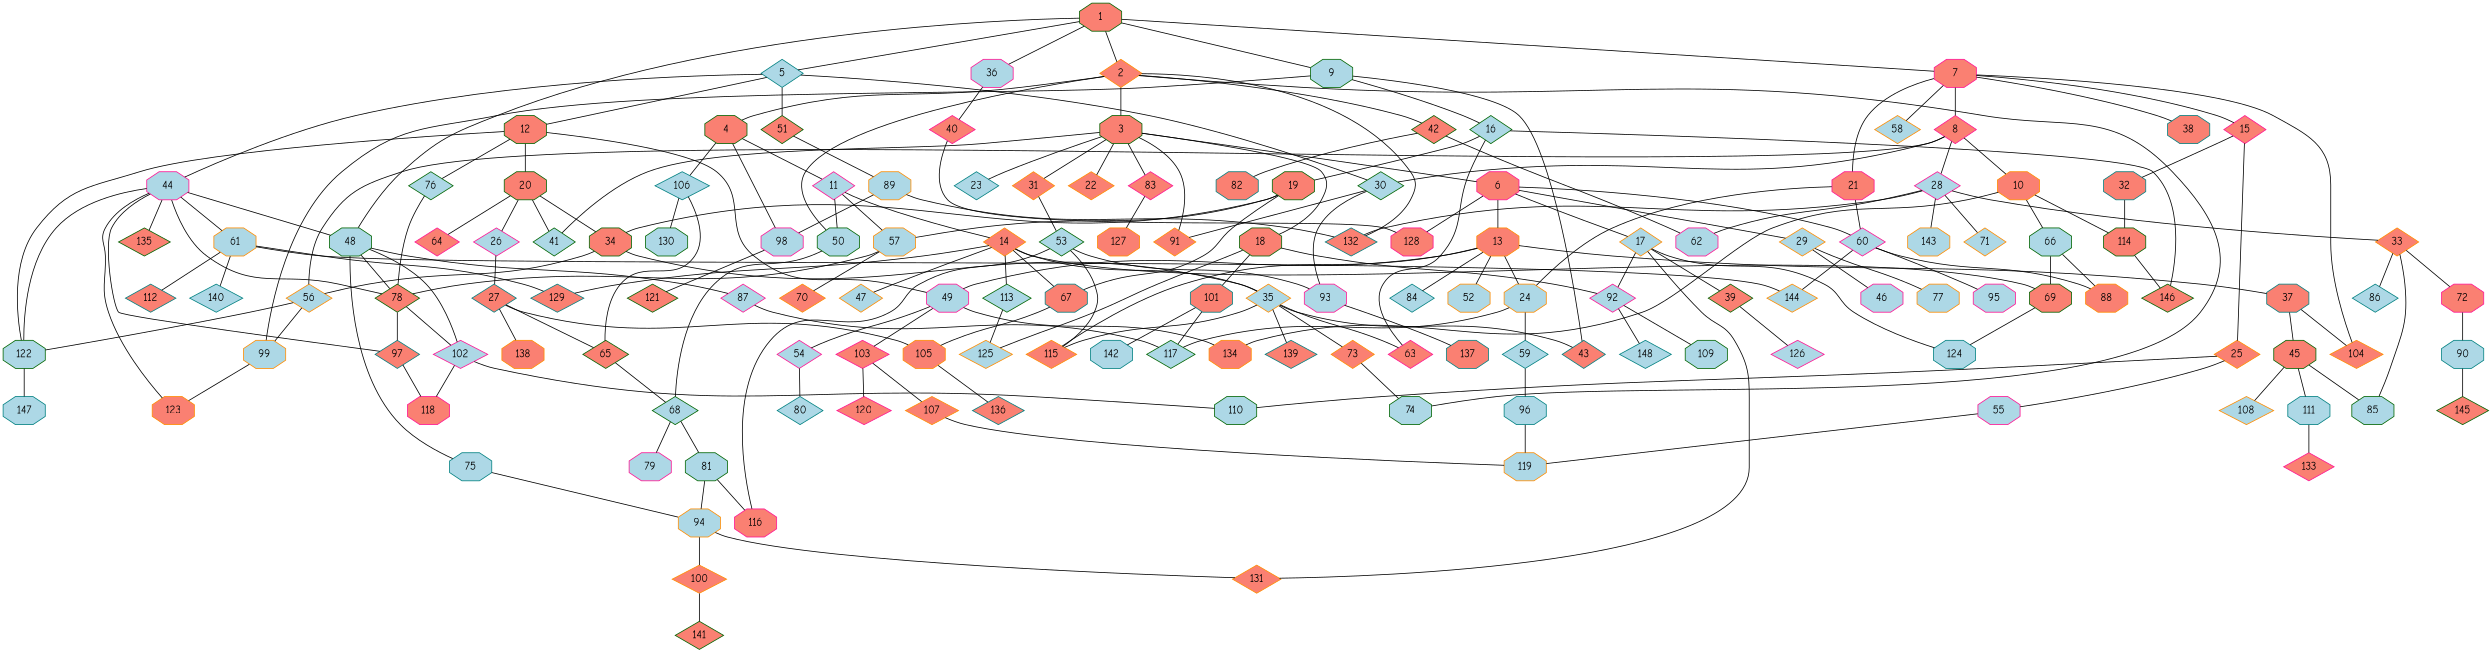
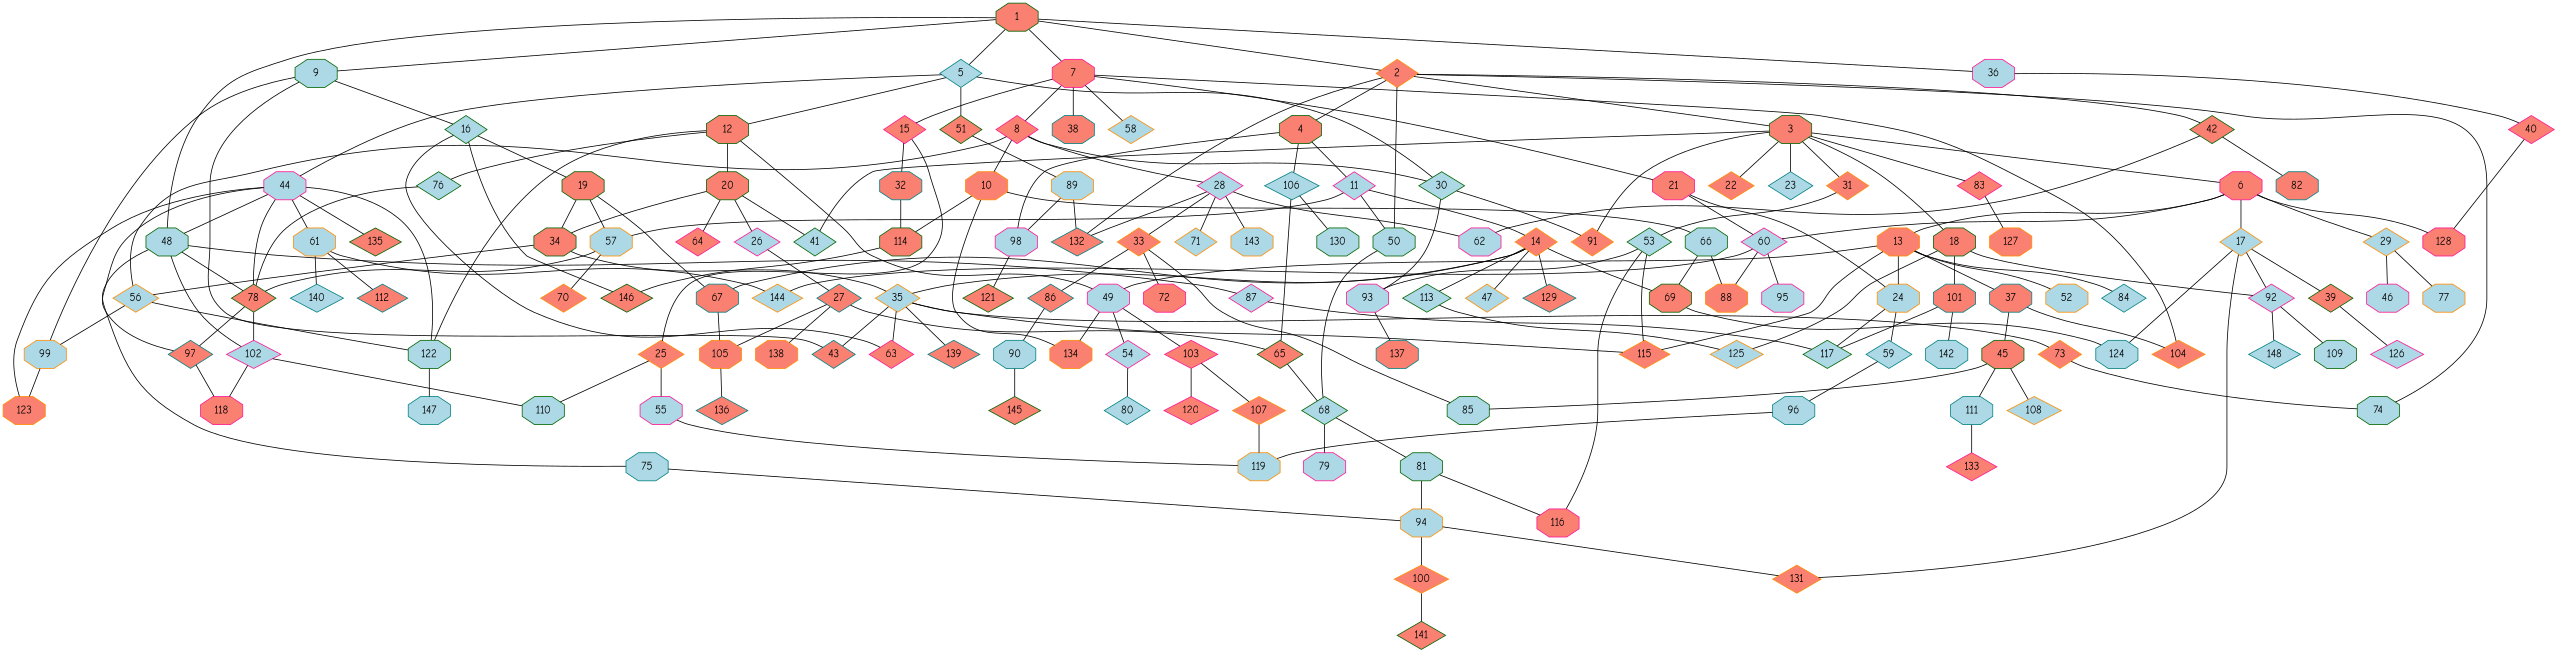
(386, 263) -> none
(2375, 298) -> (1051, 298)
(2463, 326) -> (1032, 327)
